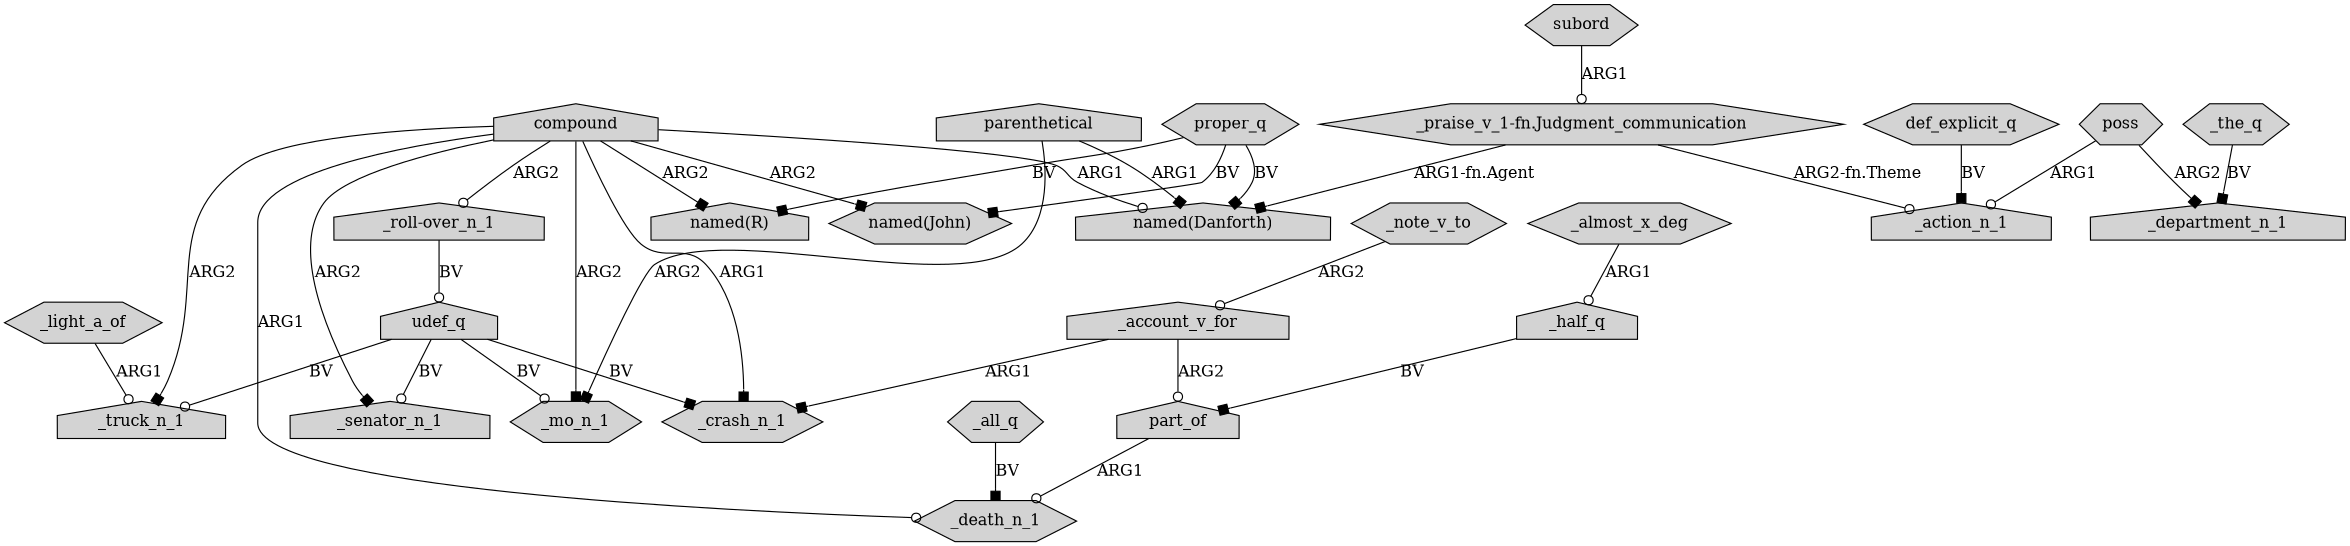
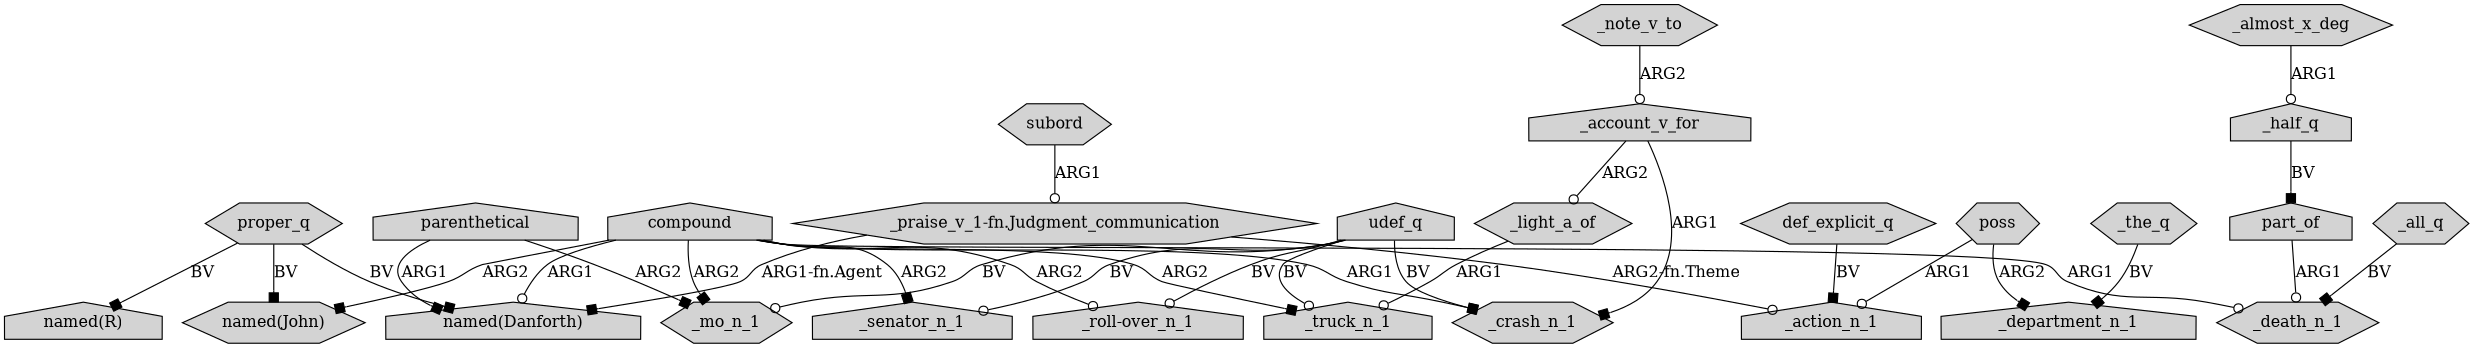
(648, 171) -> none
(439, 266) -> (1251, 265)
(1178, 366) -> (1602, 168)
